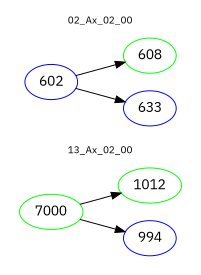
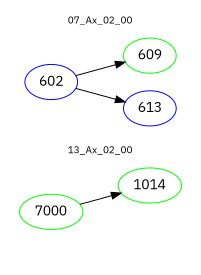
(101, 21) -> (101, 21)
(150, 56) -> (150, 56)
(150, 108) -> (150, 108)
(150, 186) -> (150, 186)
(150, 238) -> none
